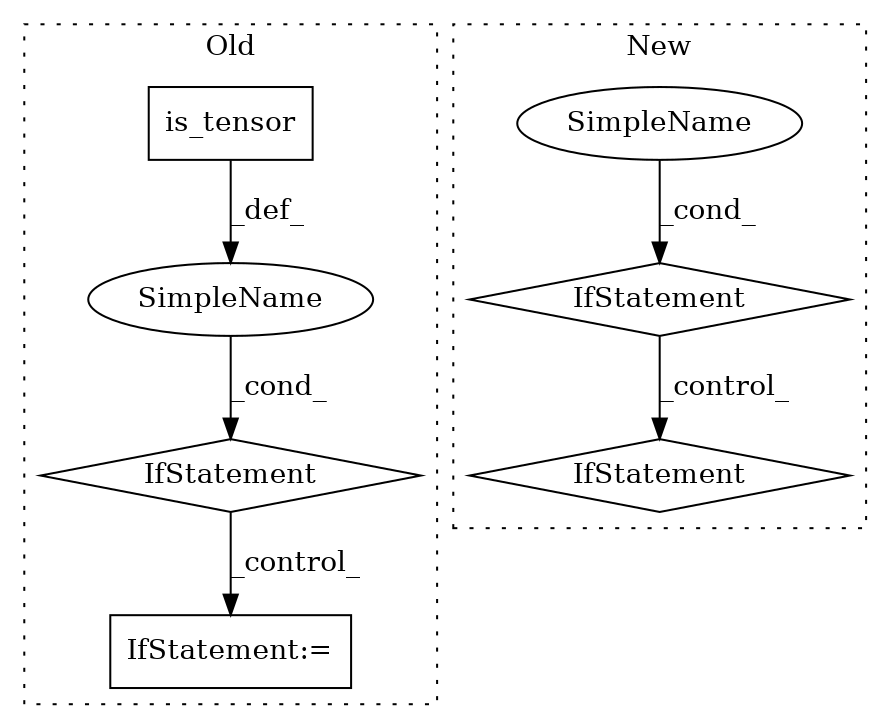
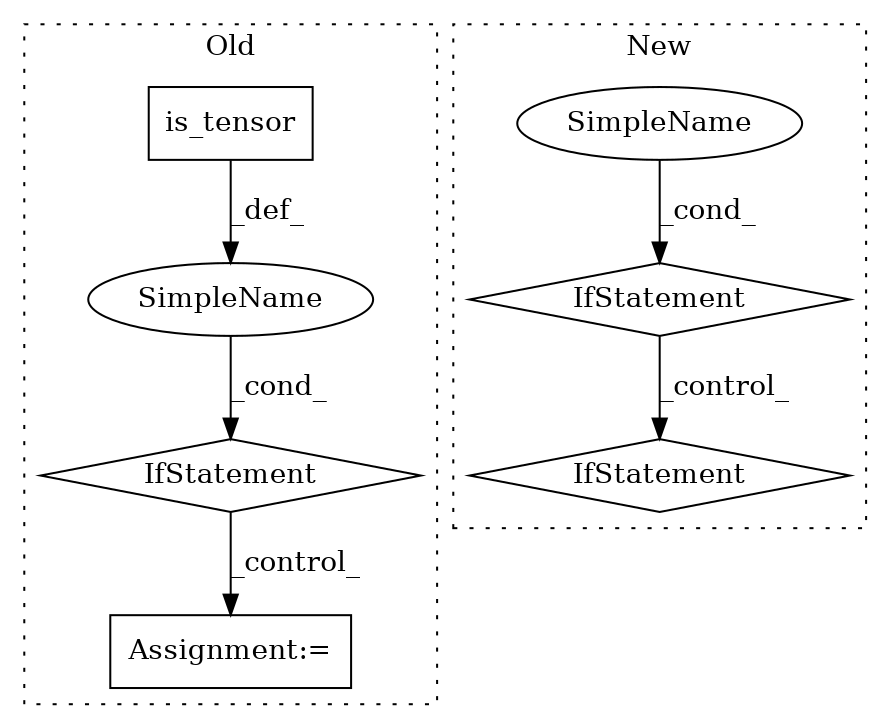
(231, 652) -> (231, 652)
